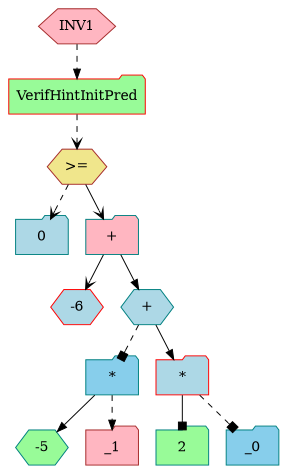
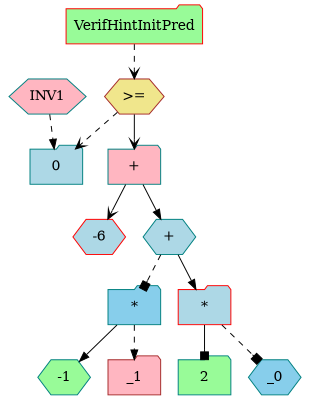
(77, 26) -> (48, 97)
(77, 57) -> (51, 127)
(42, 448) -> (64, 377)
(253, 448) -> (275, 377)
